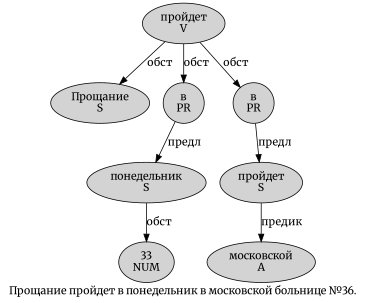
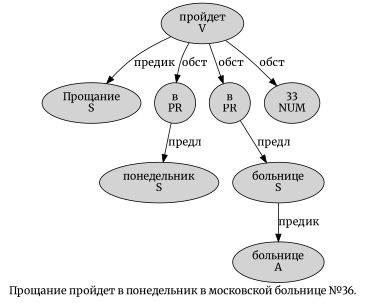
(160, 63) -> (155, 63)
(261, 183) -> (278, 183)
(146, 218) -> (249, 59)
(261, 262) -> (278, 262)
